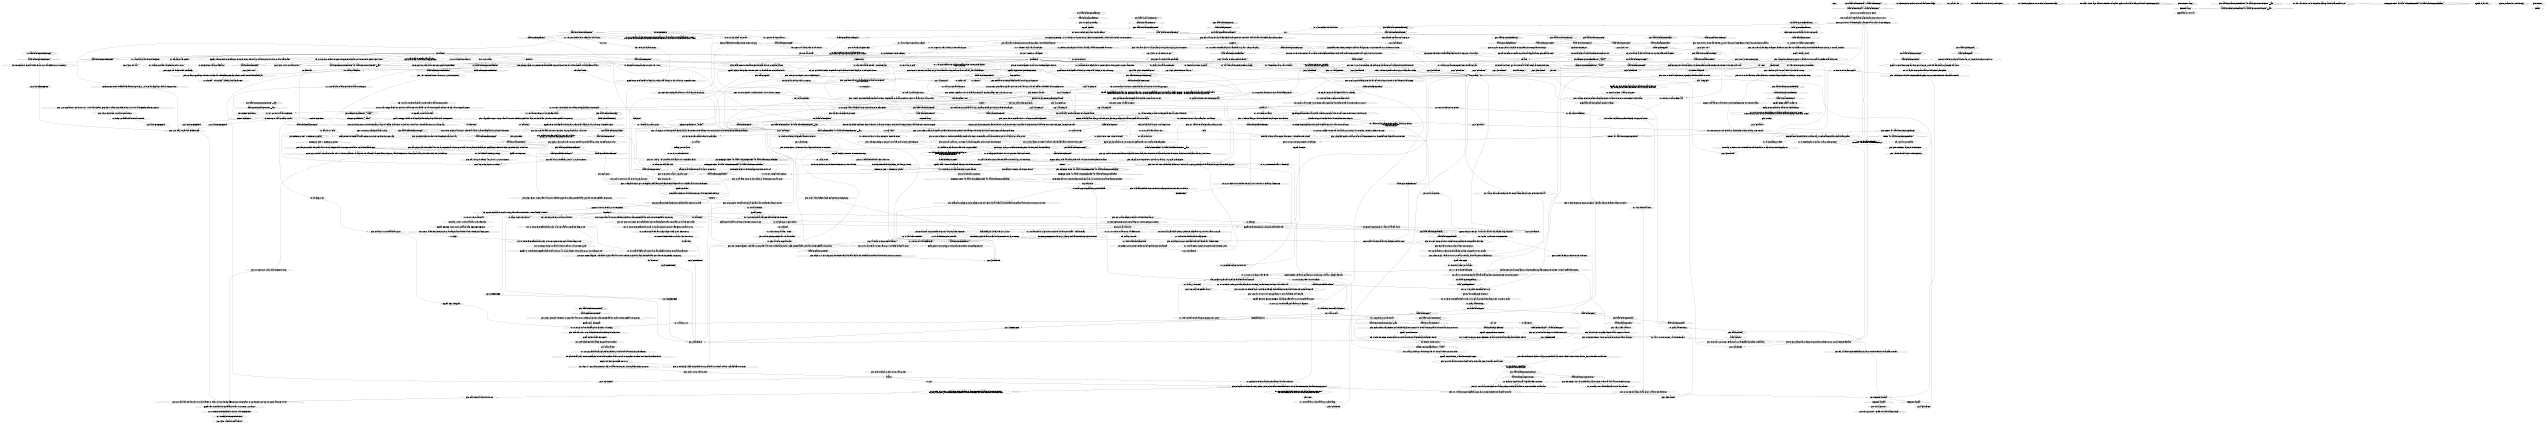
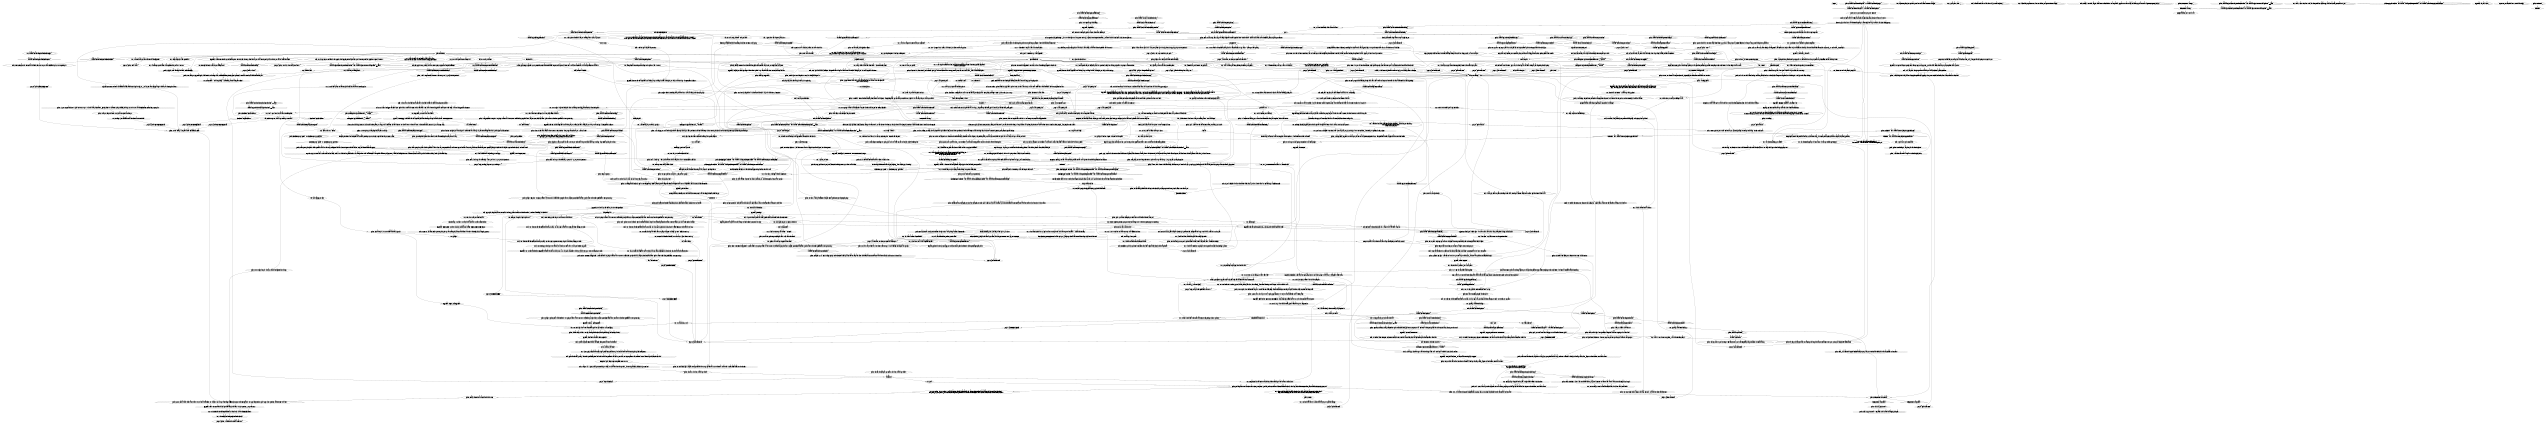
(1524, 59) -> (1524, 59)
